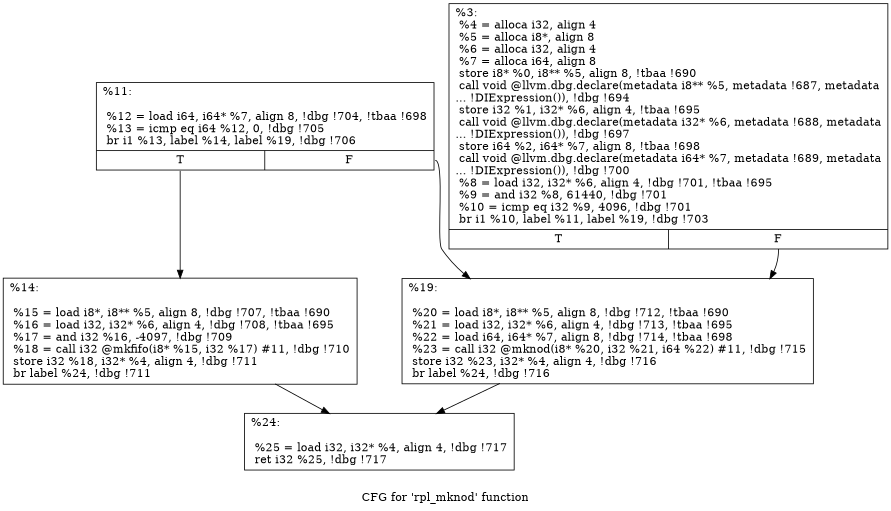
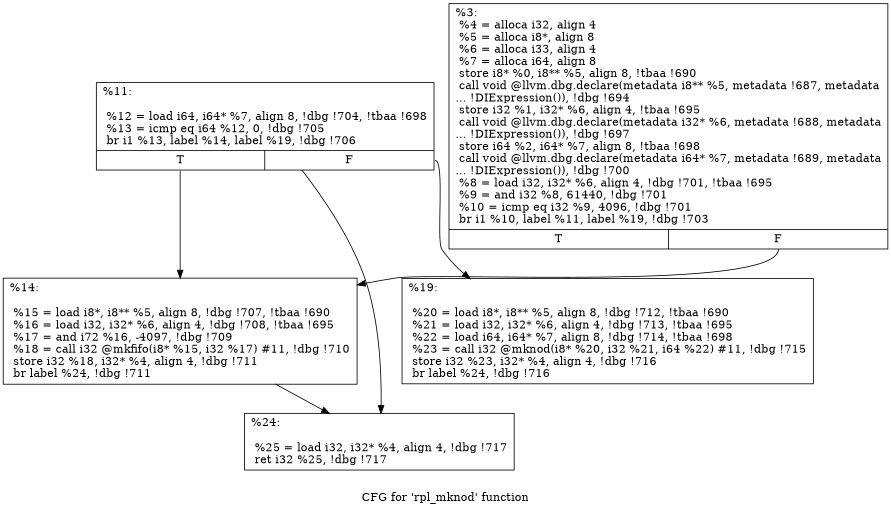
(526, 49) -> (526, 49)
(777, 261) -> (575, 277)
(121, 337) -> (121, 337)
(472, 397) -> (363, 274)
